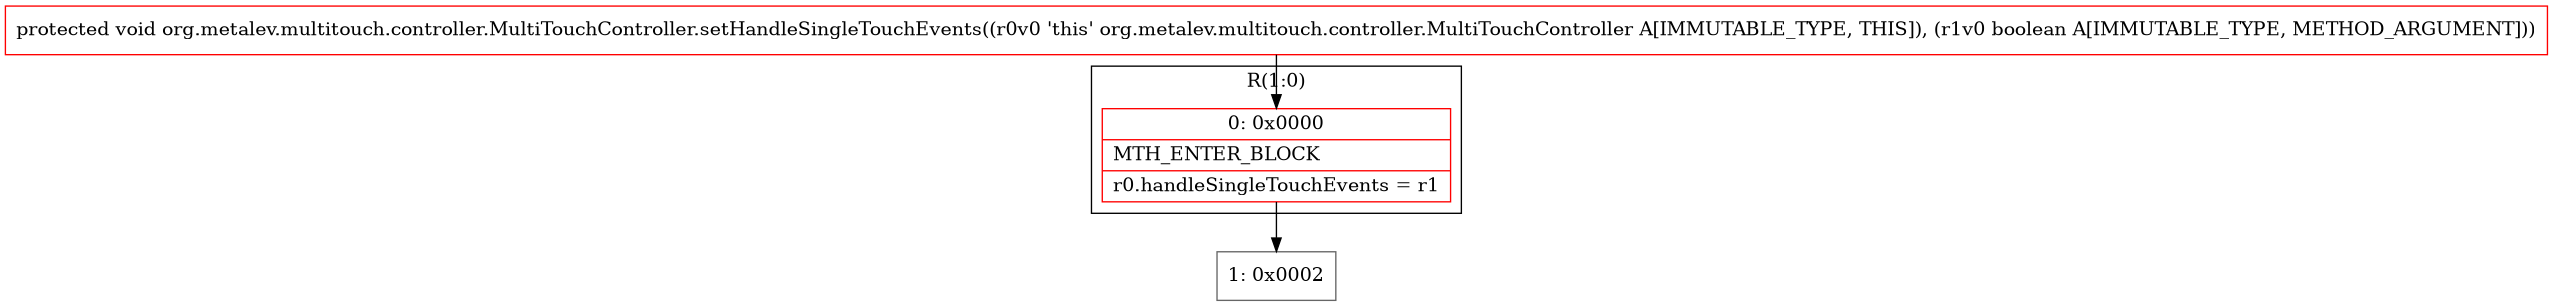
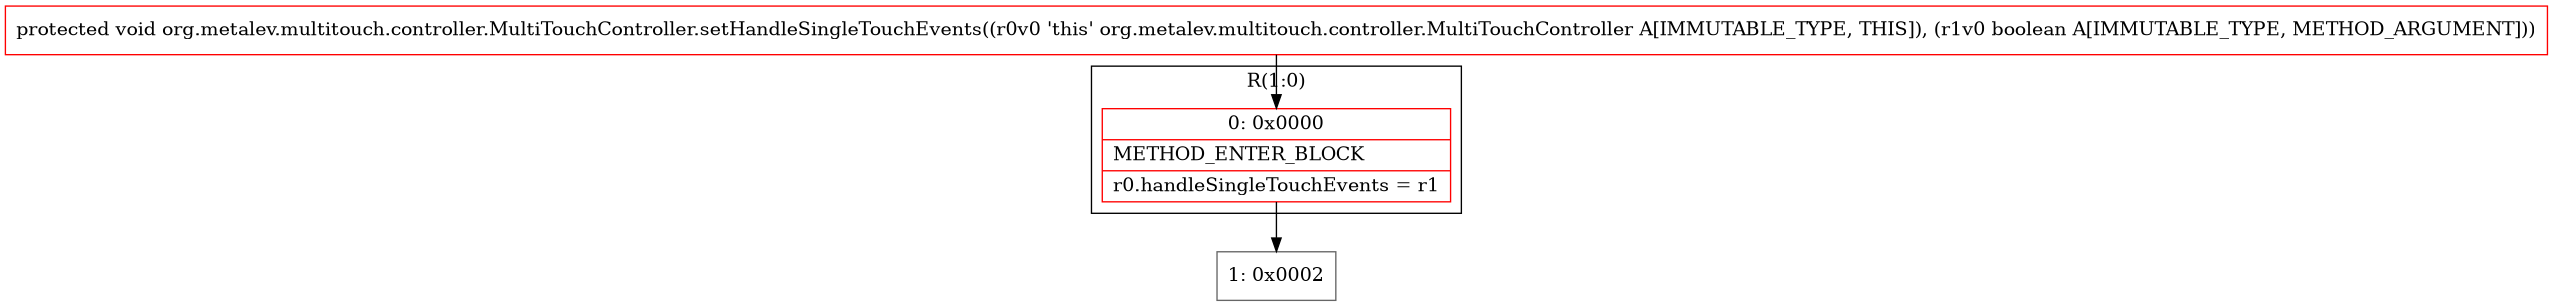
(1217, 155) -> (1239, 155)
